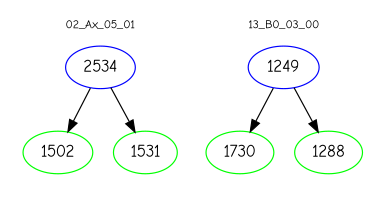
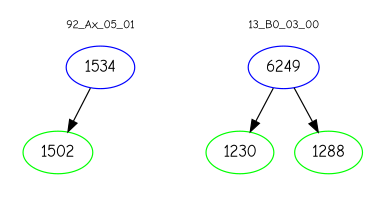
(100, 25) -> (100, 25)
(100, 67) -> (100, 67)
(284, 67) -> (284, 67)
(145, 152) -> none
(240, 152) -> (240, 152)
